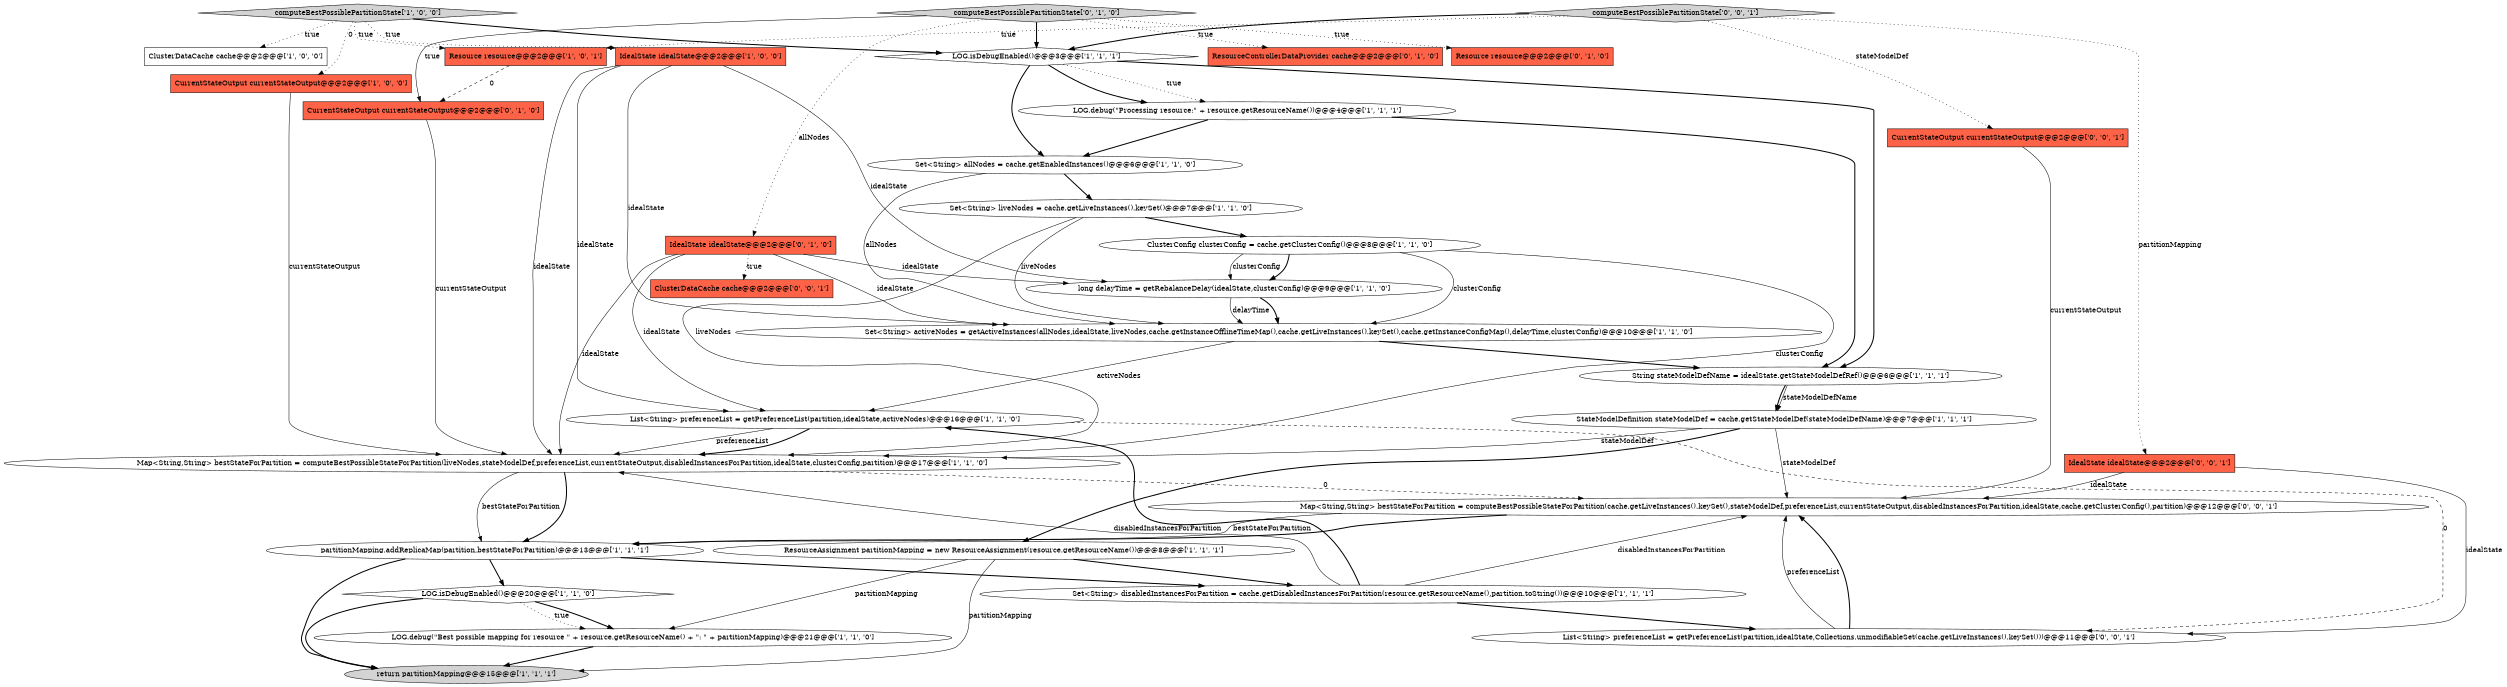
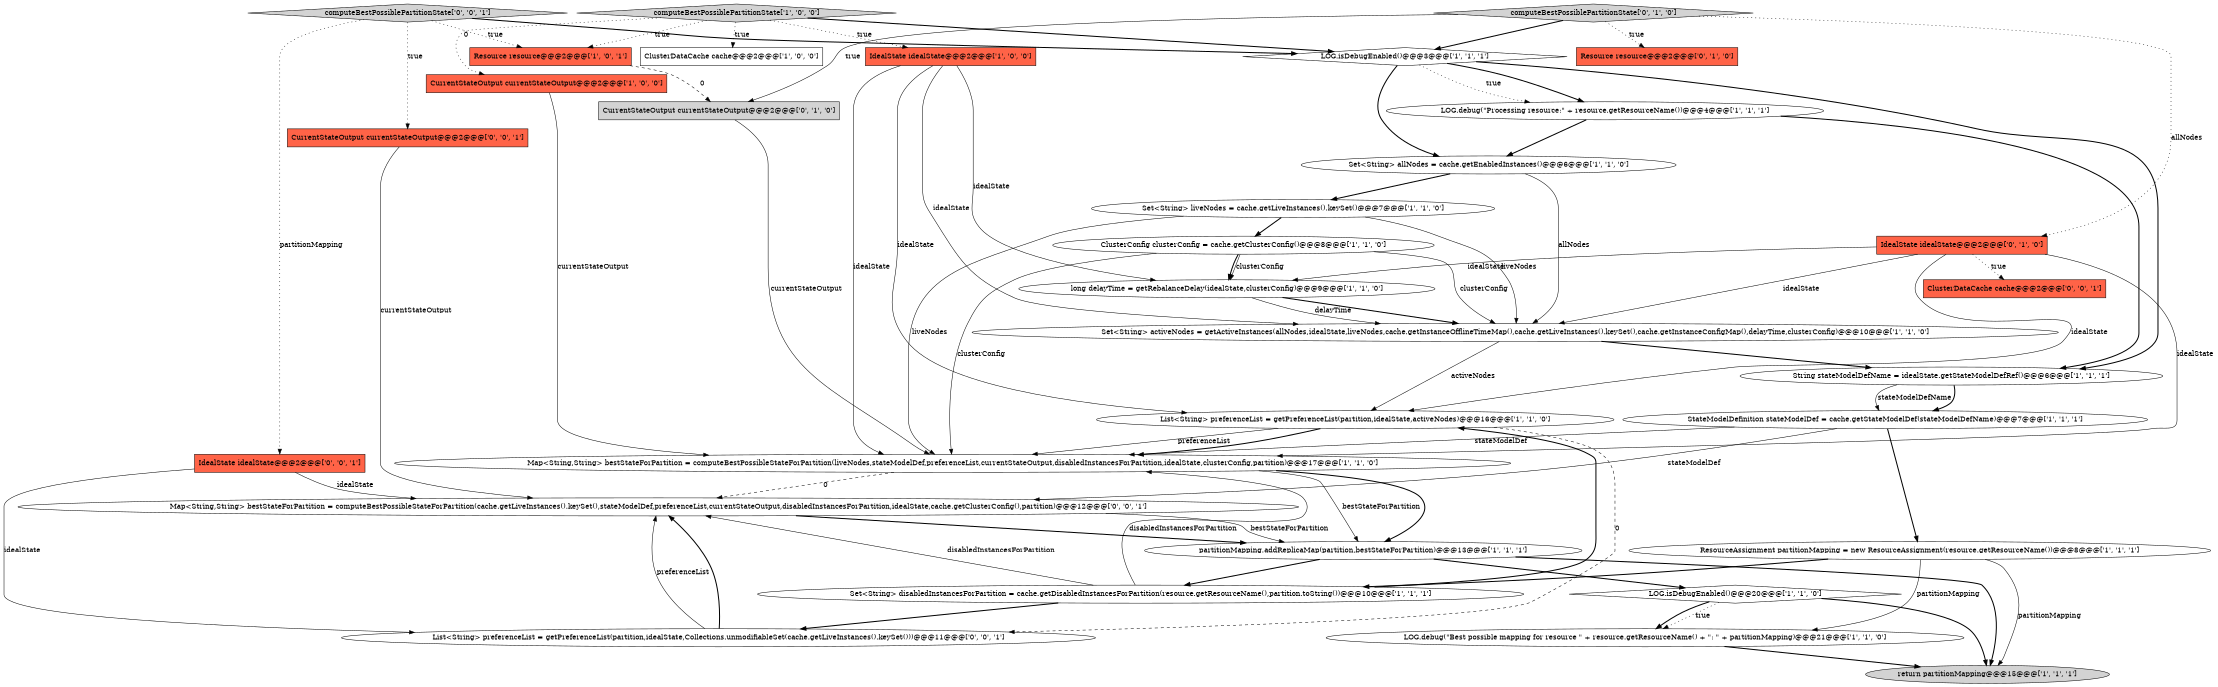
(1325, 57) -> none
(1882, 57) -> (415, 57)
(423, 111) -> (719, 111)
